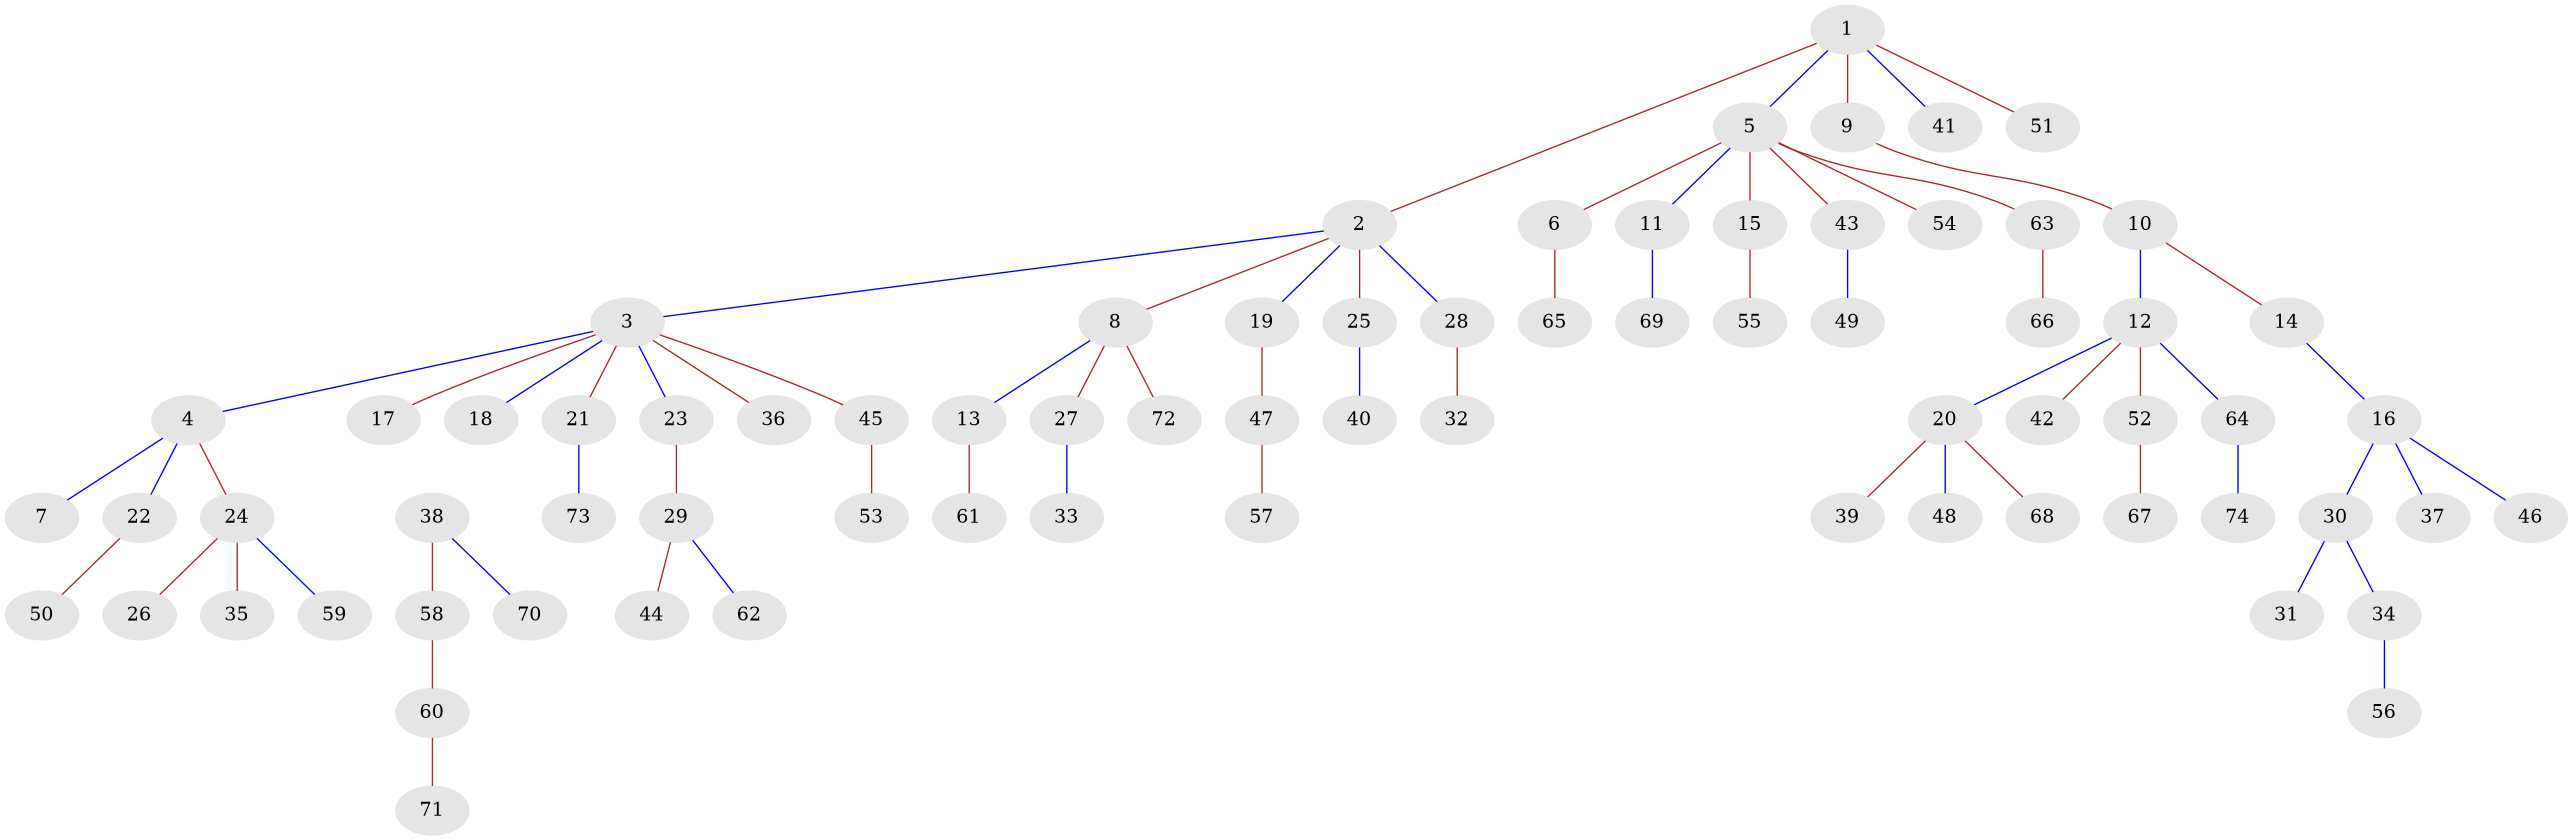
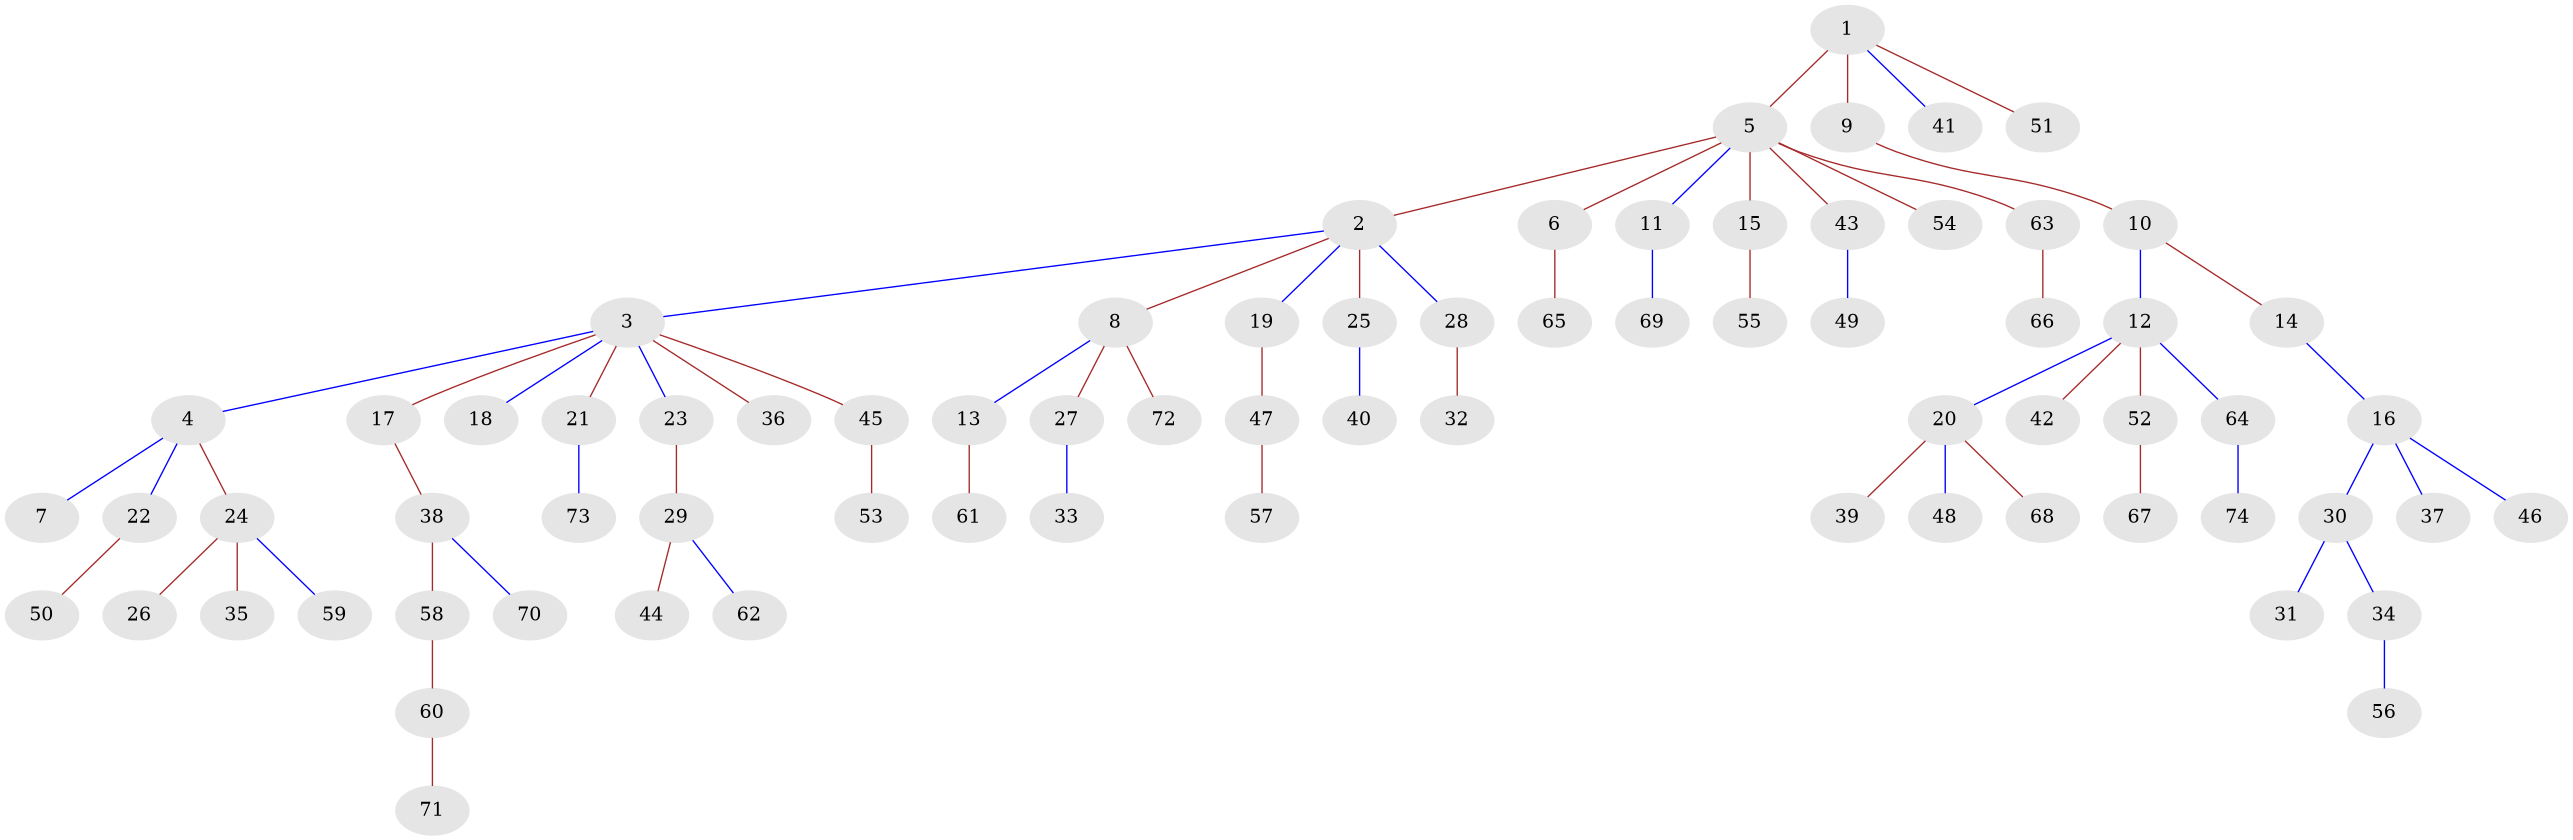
(1799, 78) -> (1799, 78)
(1604, 127) -> (1555, 176)
none -> (408, 469)
